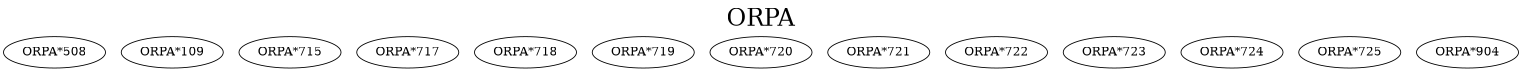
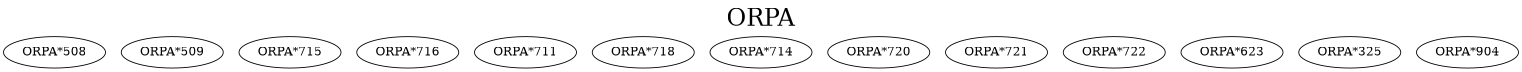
(172, 52) -> (172, 52)
(408, 52) -> (526, 52)
none -> (408, 52)
(643, 52) -> (761, 52)
(1114, 52) -> (1232, 52)
(1232, 52) -> none
(1350, 52) -> (1350, 52)
